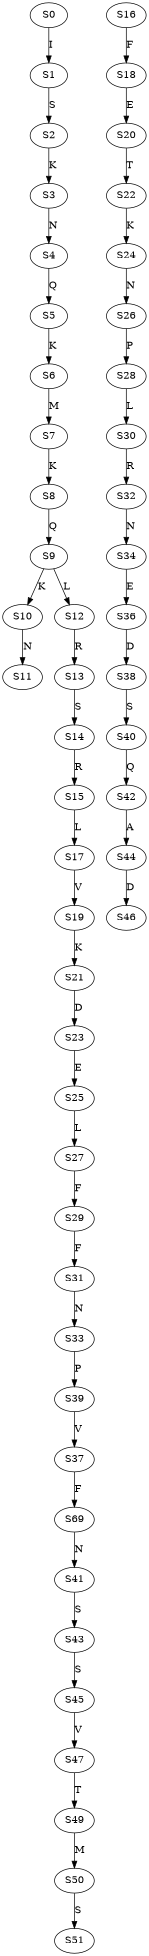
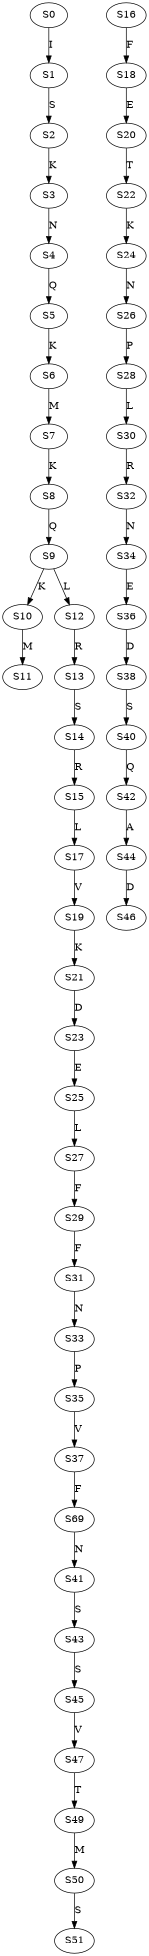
(28, 647) -> (28, 647)
(74, 1399) -> (74, 1399)
